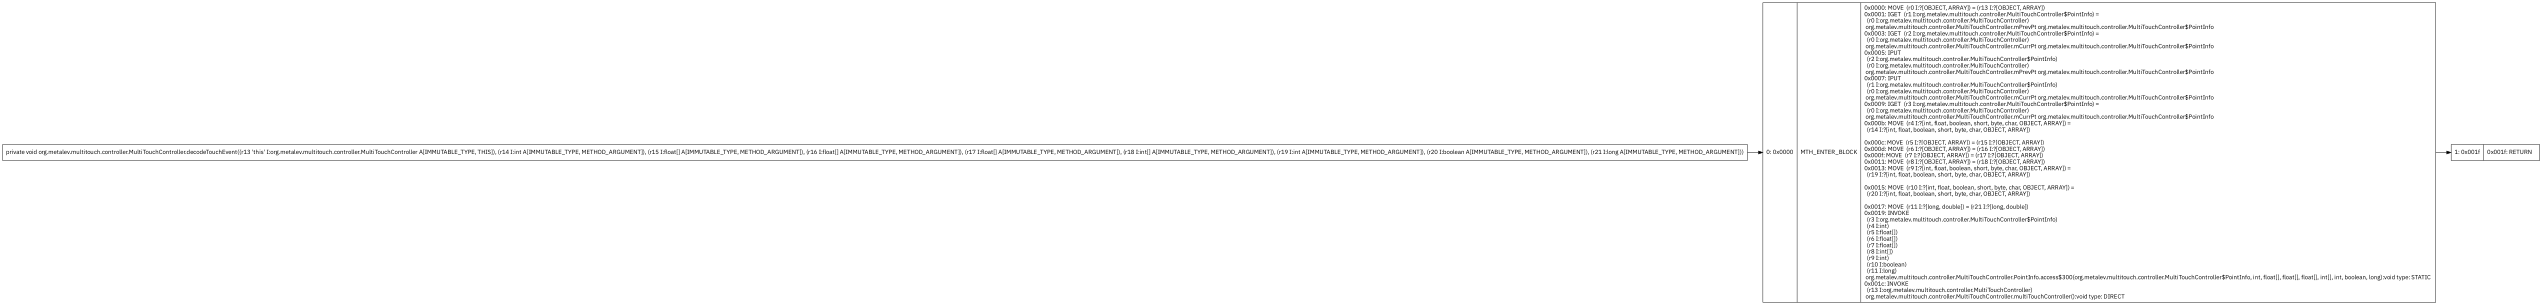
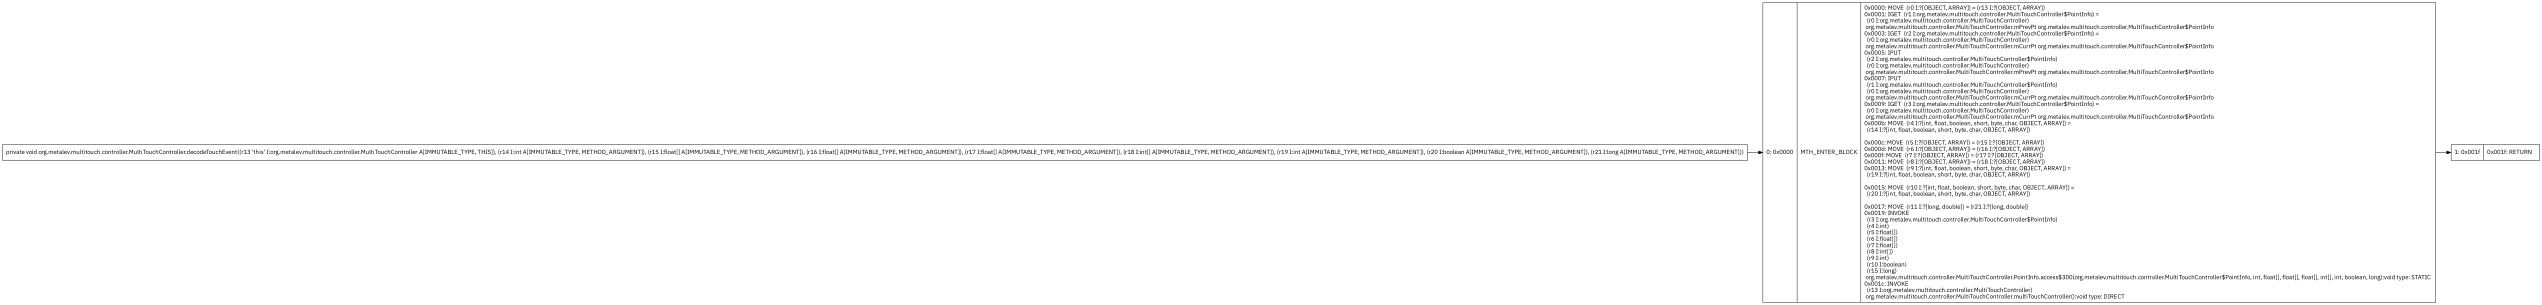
(1881, 271) -> (1881, 271)
